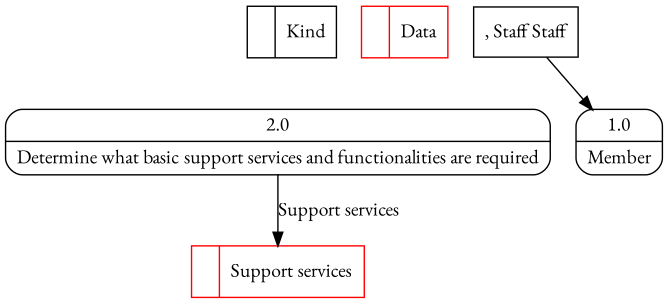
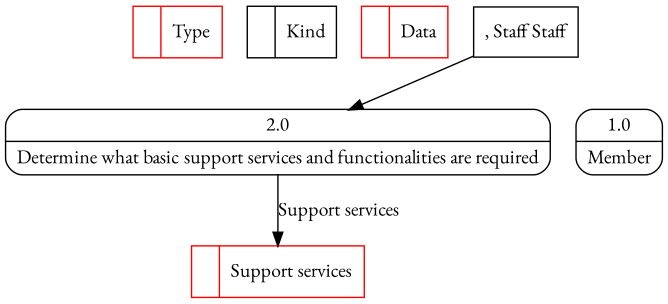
none -> (178, 32)
(565, 78) -> (417, 80)
